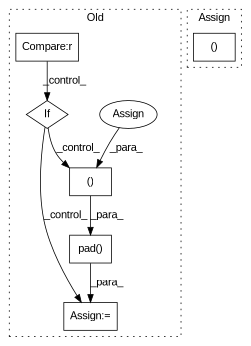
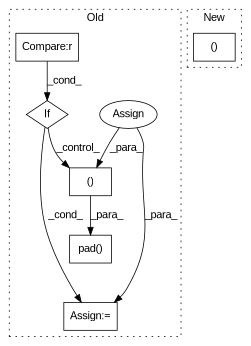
(214, 18) -> (214, 18)
(65, 81) -> (65, 81)
(66, 215) -> (66, 215)
(91, 279) -> (145, 215)
